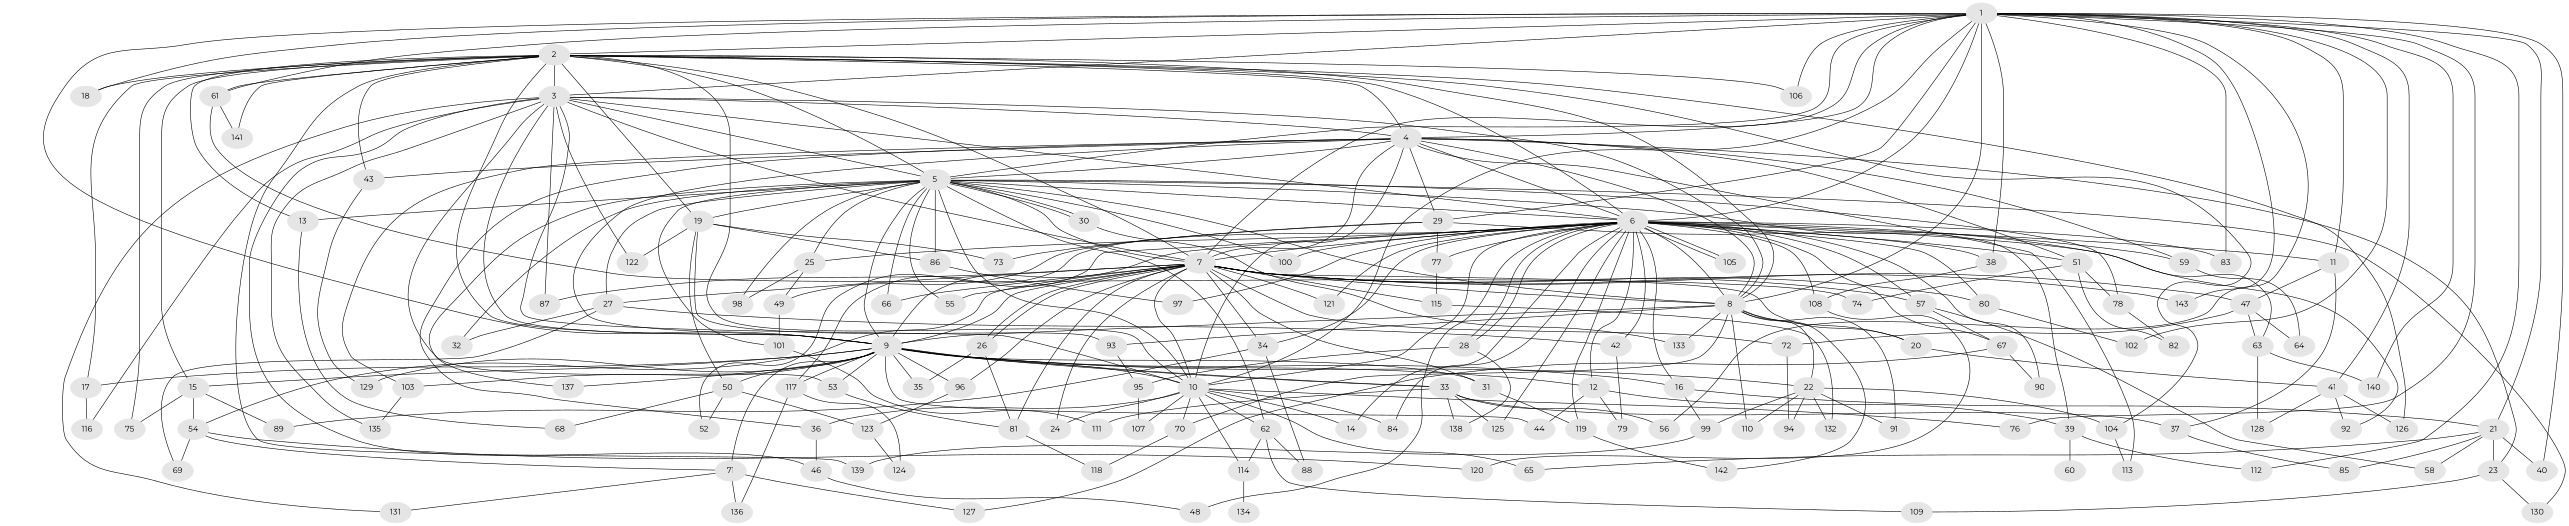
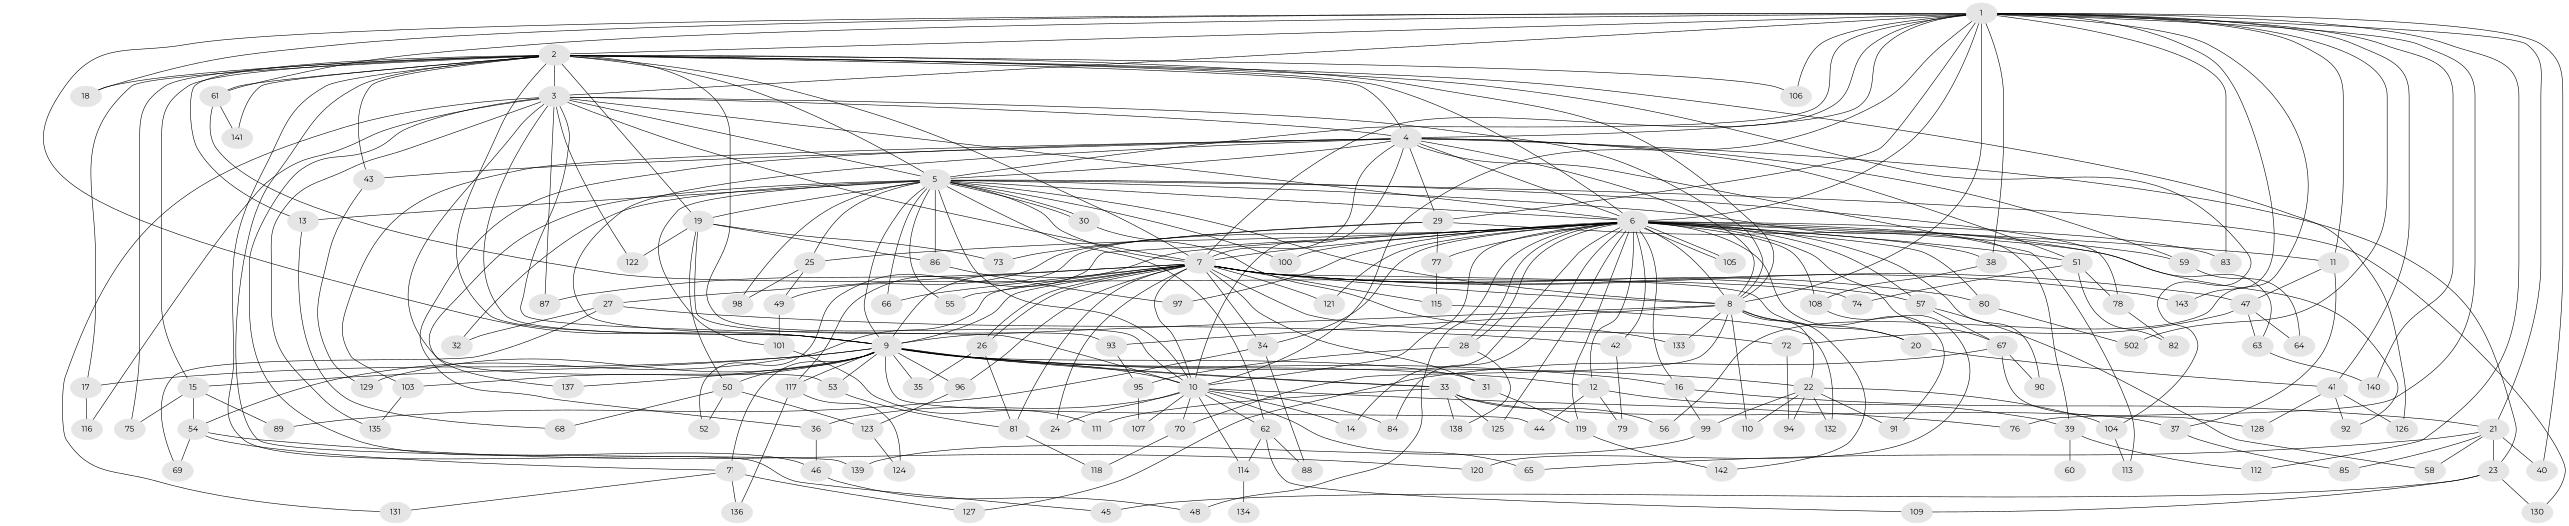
(680, 205) -> none
(1836, 318) -> (1804, 319)
(2132, 346) -> (2132, 346)
(2258, 388) -> (2107, 416)
none -> (1106, 512)
